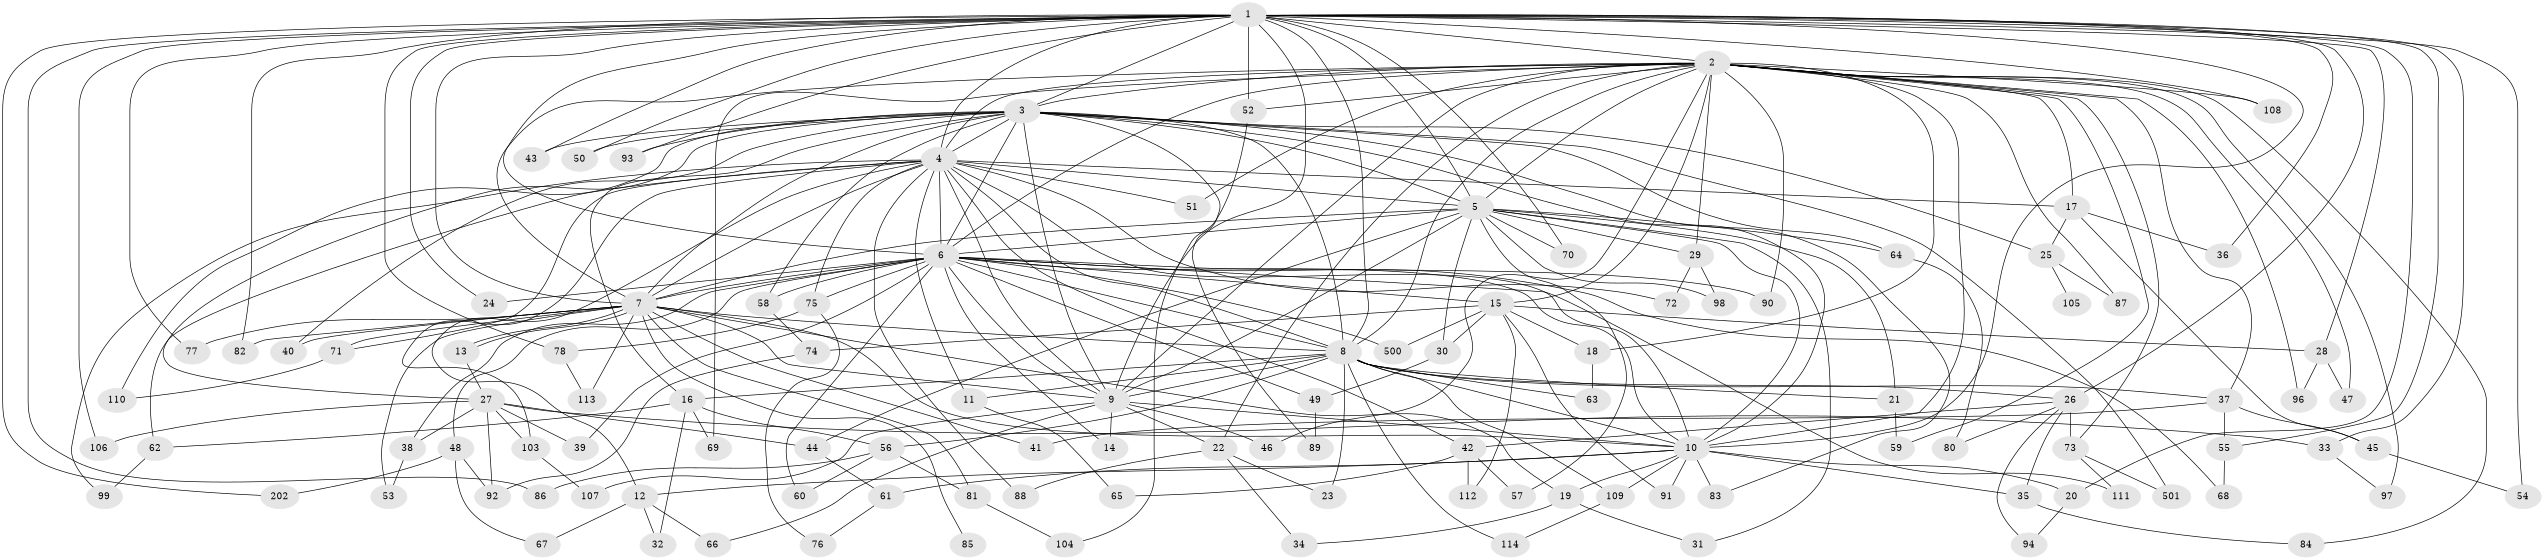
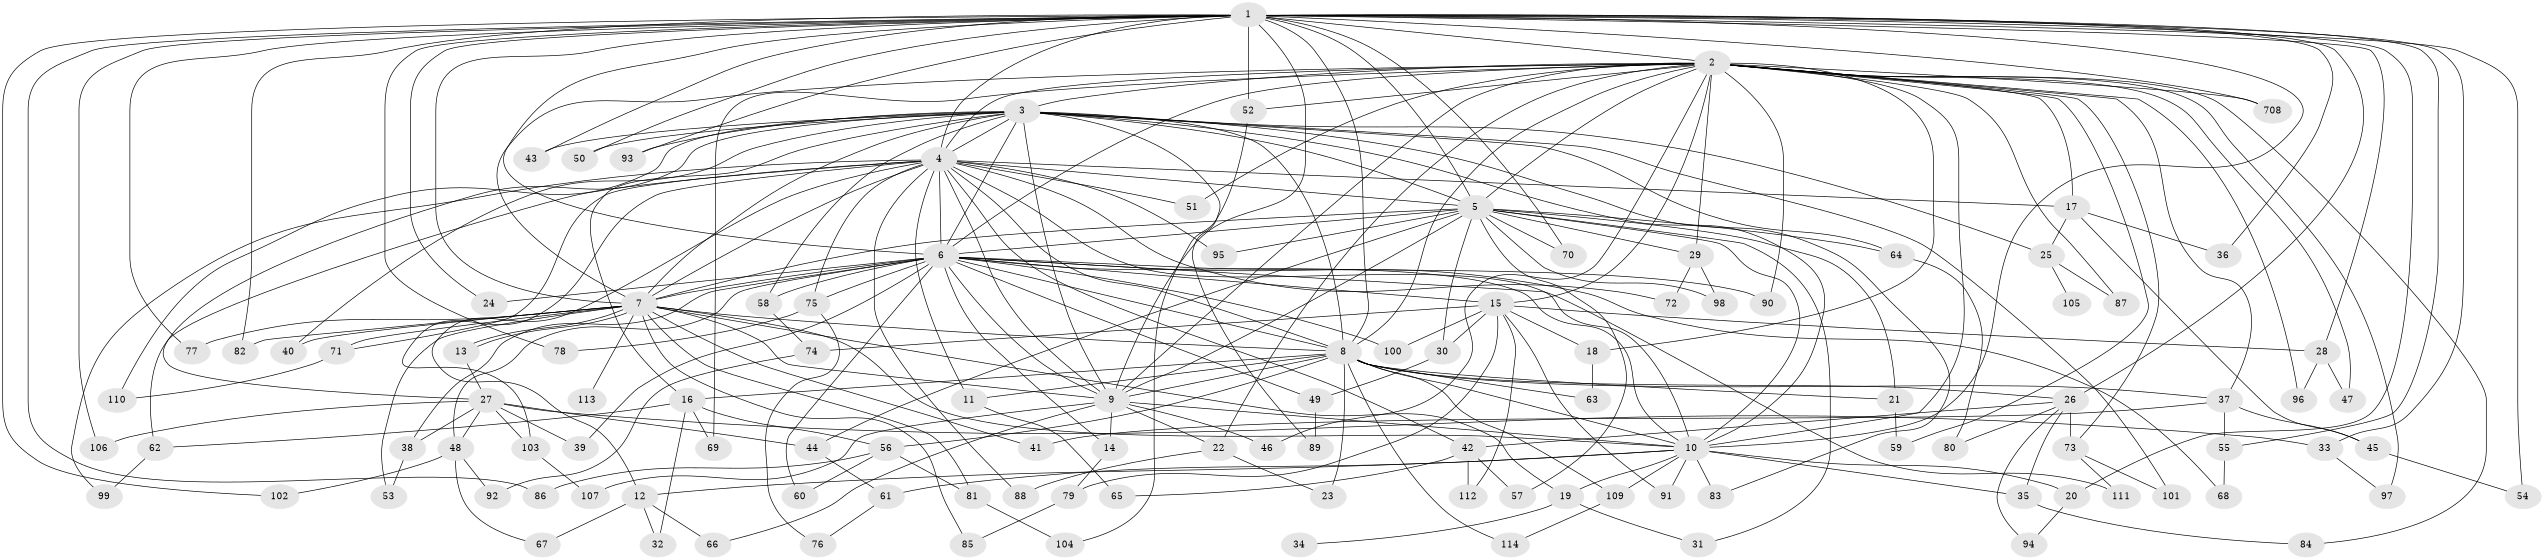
(1135, 63) -> none
(2273, 111) -> (2273, 111)
none -> (1219, 256)
(1393, 352) -> (1393, 352)
(574, 376) -> none
(490, 449) -> (473, 422)
(280, 497) -> (280, 497)
none -> (1069, 497)
(1259, 497) -> none
(2172, 497) -> (2172, 497)
